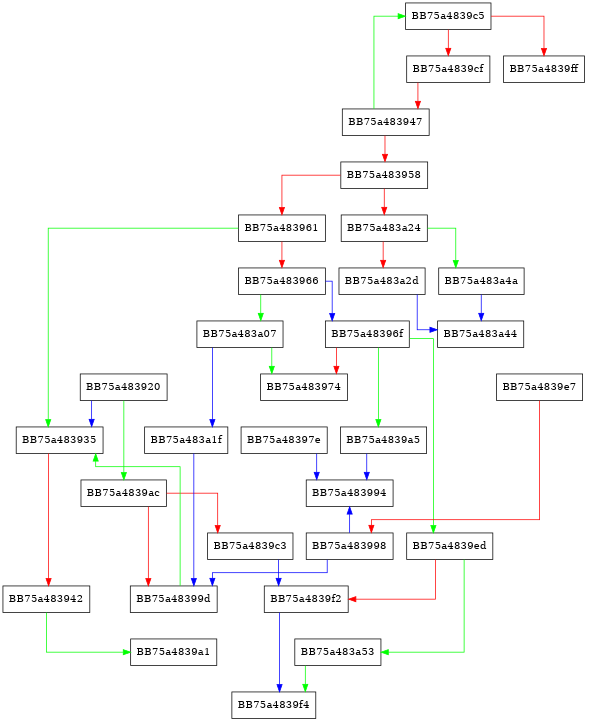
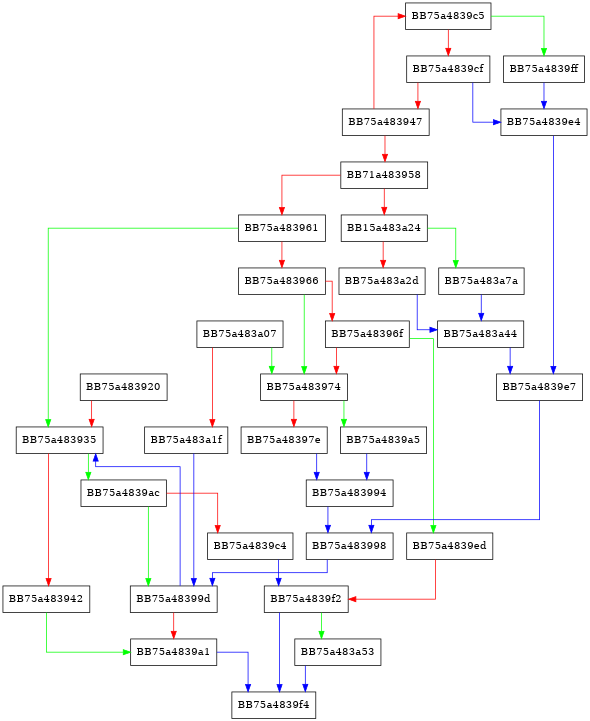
(534, 16) -> (534, 16)
(374, 50) -> (374, 50)
none -> (544, 122)
(384, 175) -> (384, 175)
(384, 228) -> (384, 228)
(481, 281) -> (481, 281)
(332, 294) -> (332, 294)
(261, 304) -> (304, 331)
none -> (510, 357)
(212, 384) -> (212, 384)
(378, 384) -> (344, 410)
(92, 410) -> (92, 410)
none -> (294, 410)
(124, 437) -> (88, 463)
(180, 481) -> (180, 481)
(512, 520) -> (512, 520)
(350, 523) -> (328, 516)
(148, 543) -> (148, 543)
(250, 546) -> (250, 546)
none -> (174, 622)
(464, 644) -> (321, 622)
none -> (248, 653)
(305, 675) -> (305, 675)
